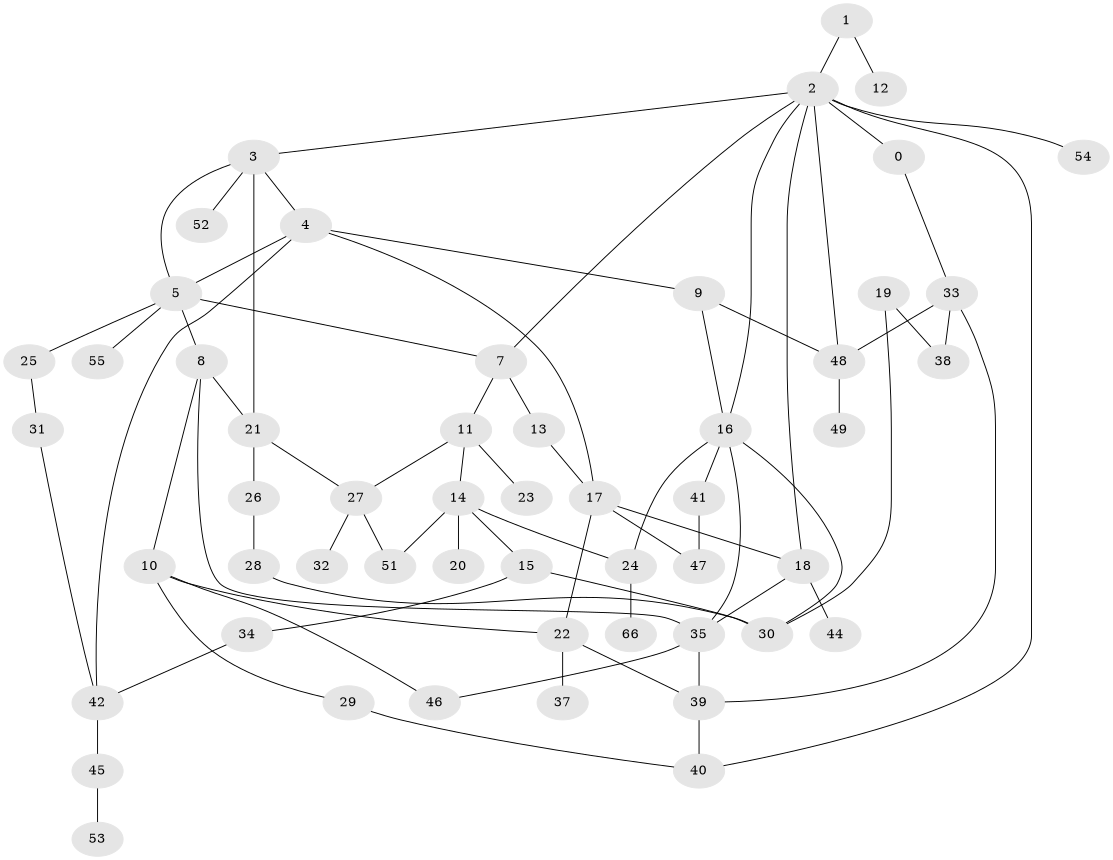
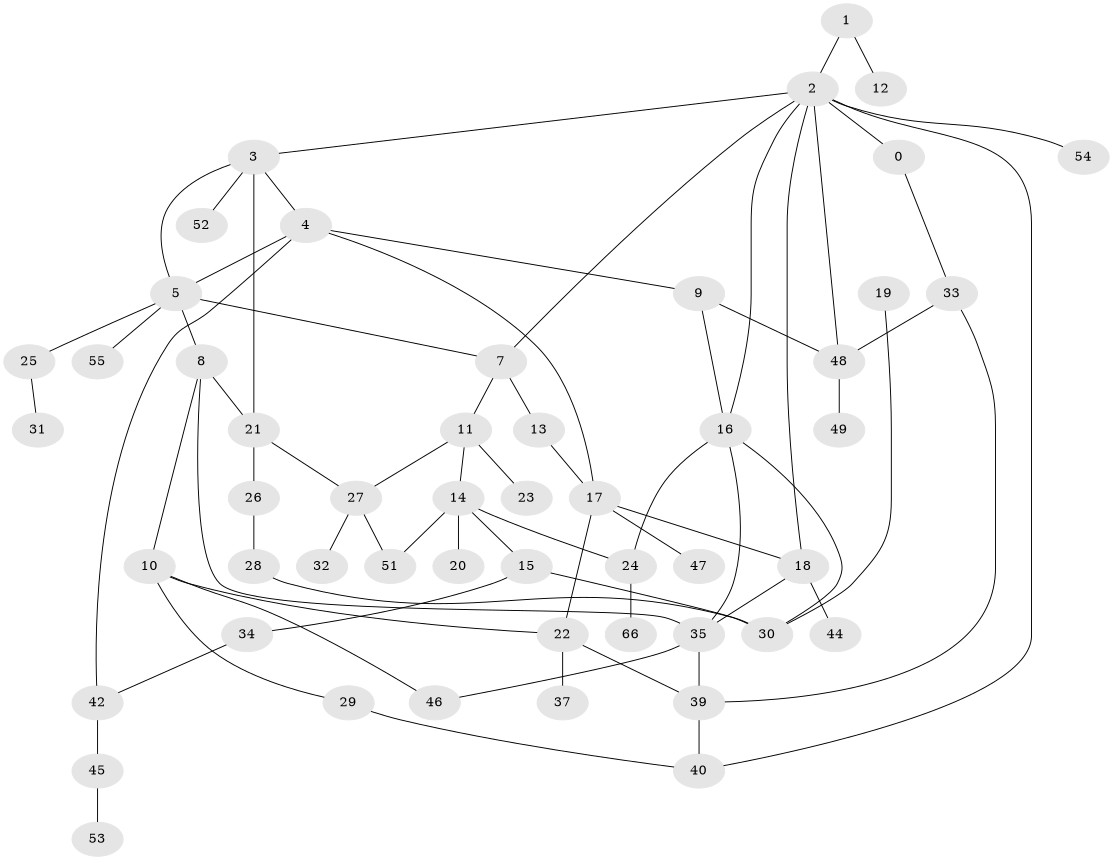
(943, 362) -> none
(699, 498) -> none
(65, 567) -> none
